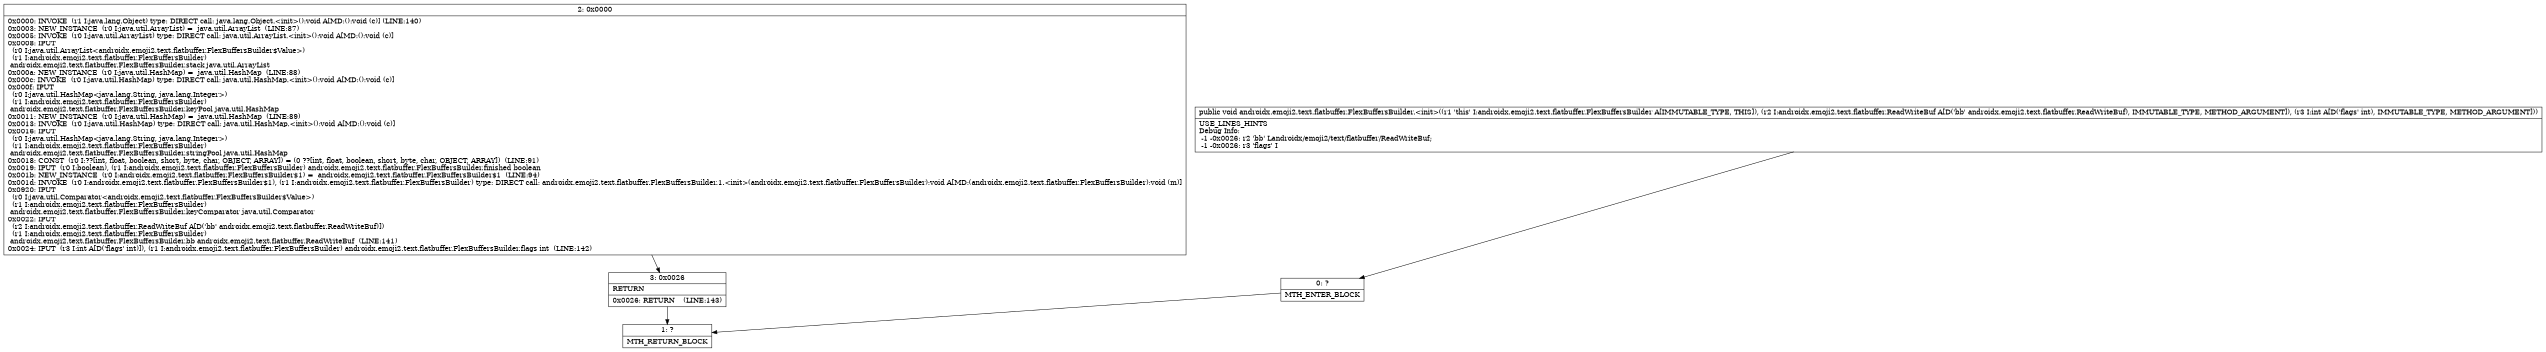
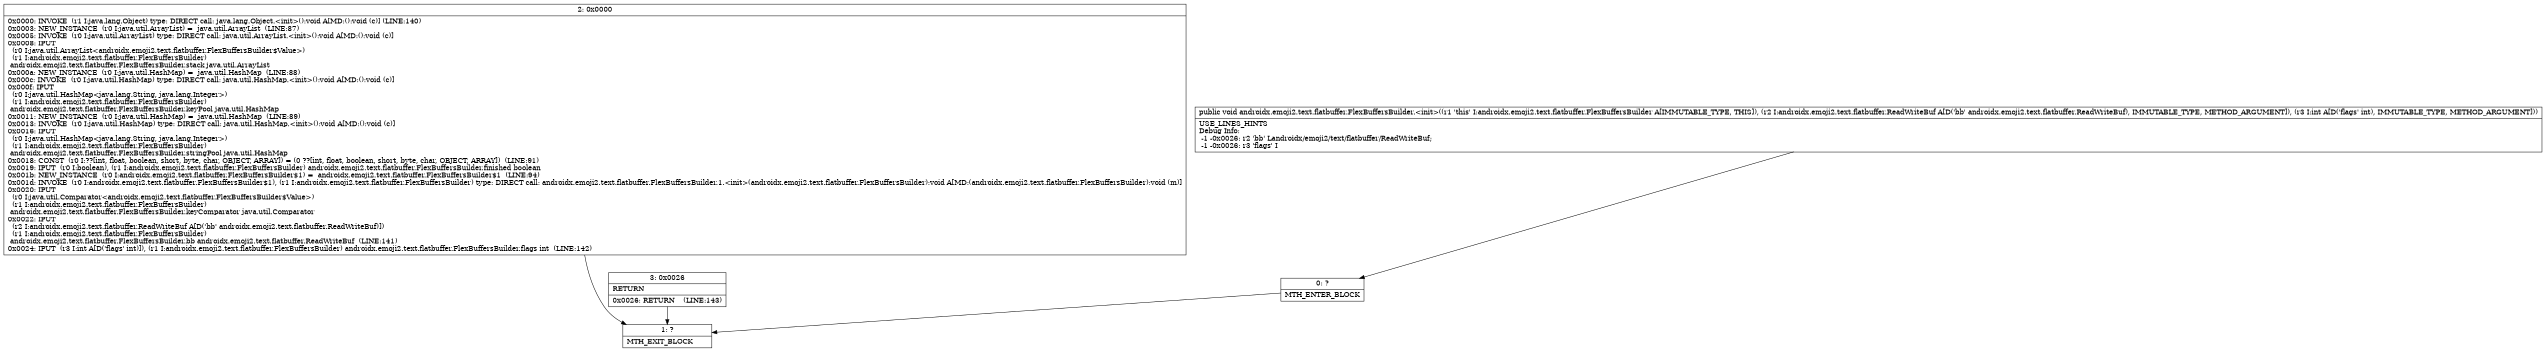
(34, 190) -> (34, 190)
(655, 262) -> (596, 293)
(667, 342) -> (660, 342)
